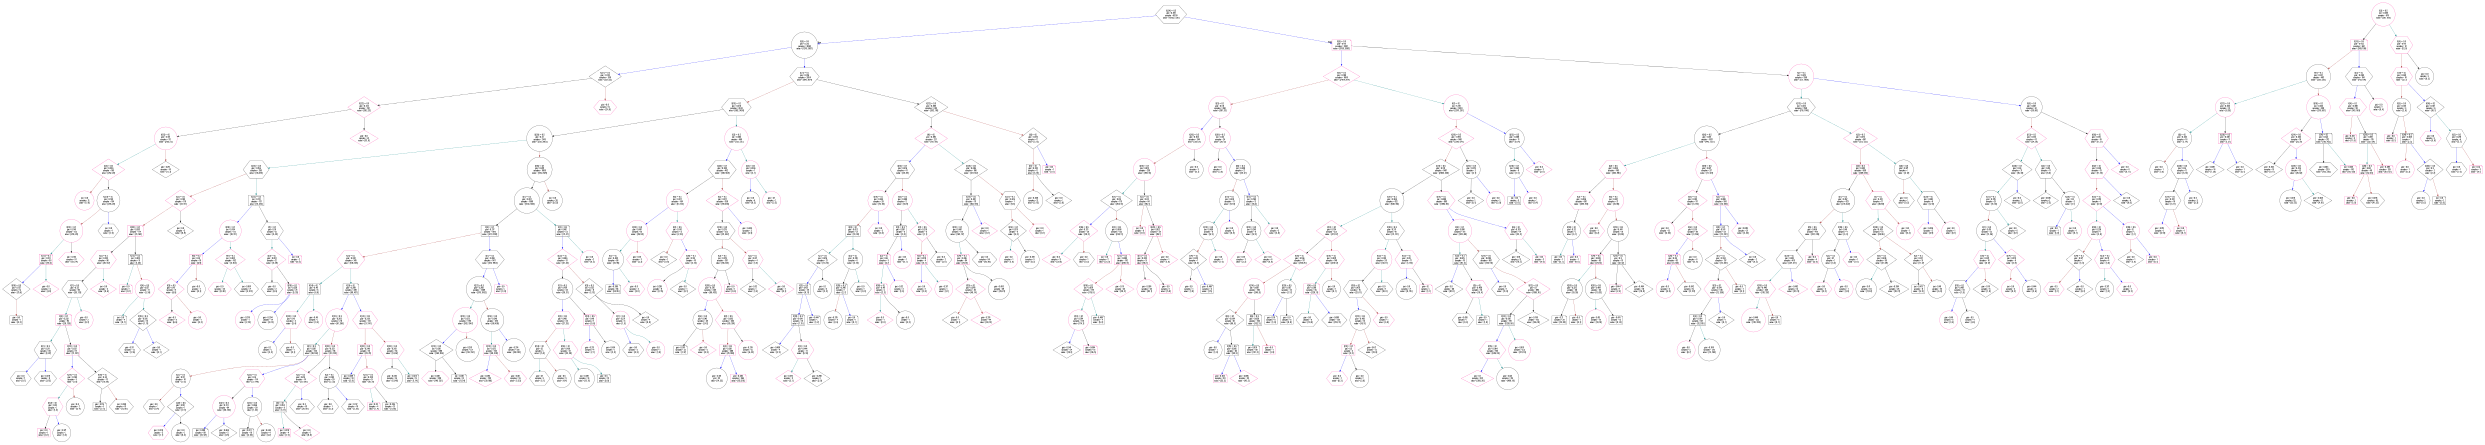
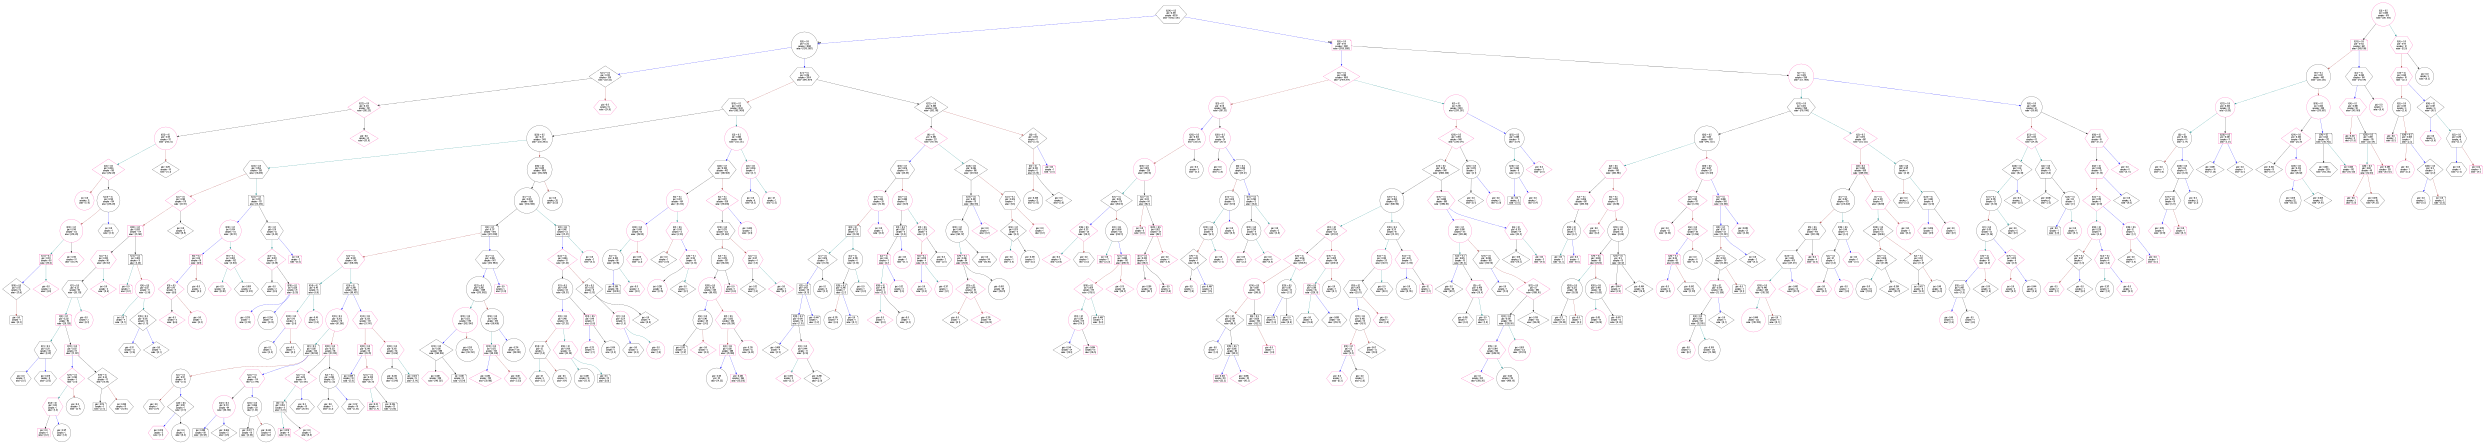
(1253, 350) -> none
